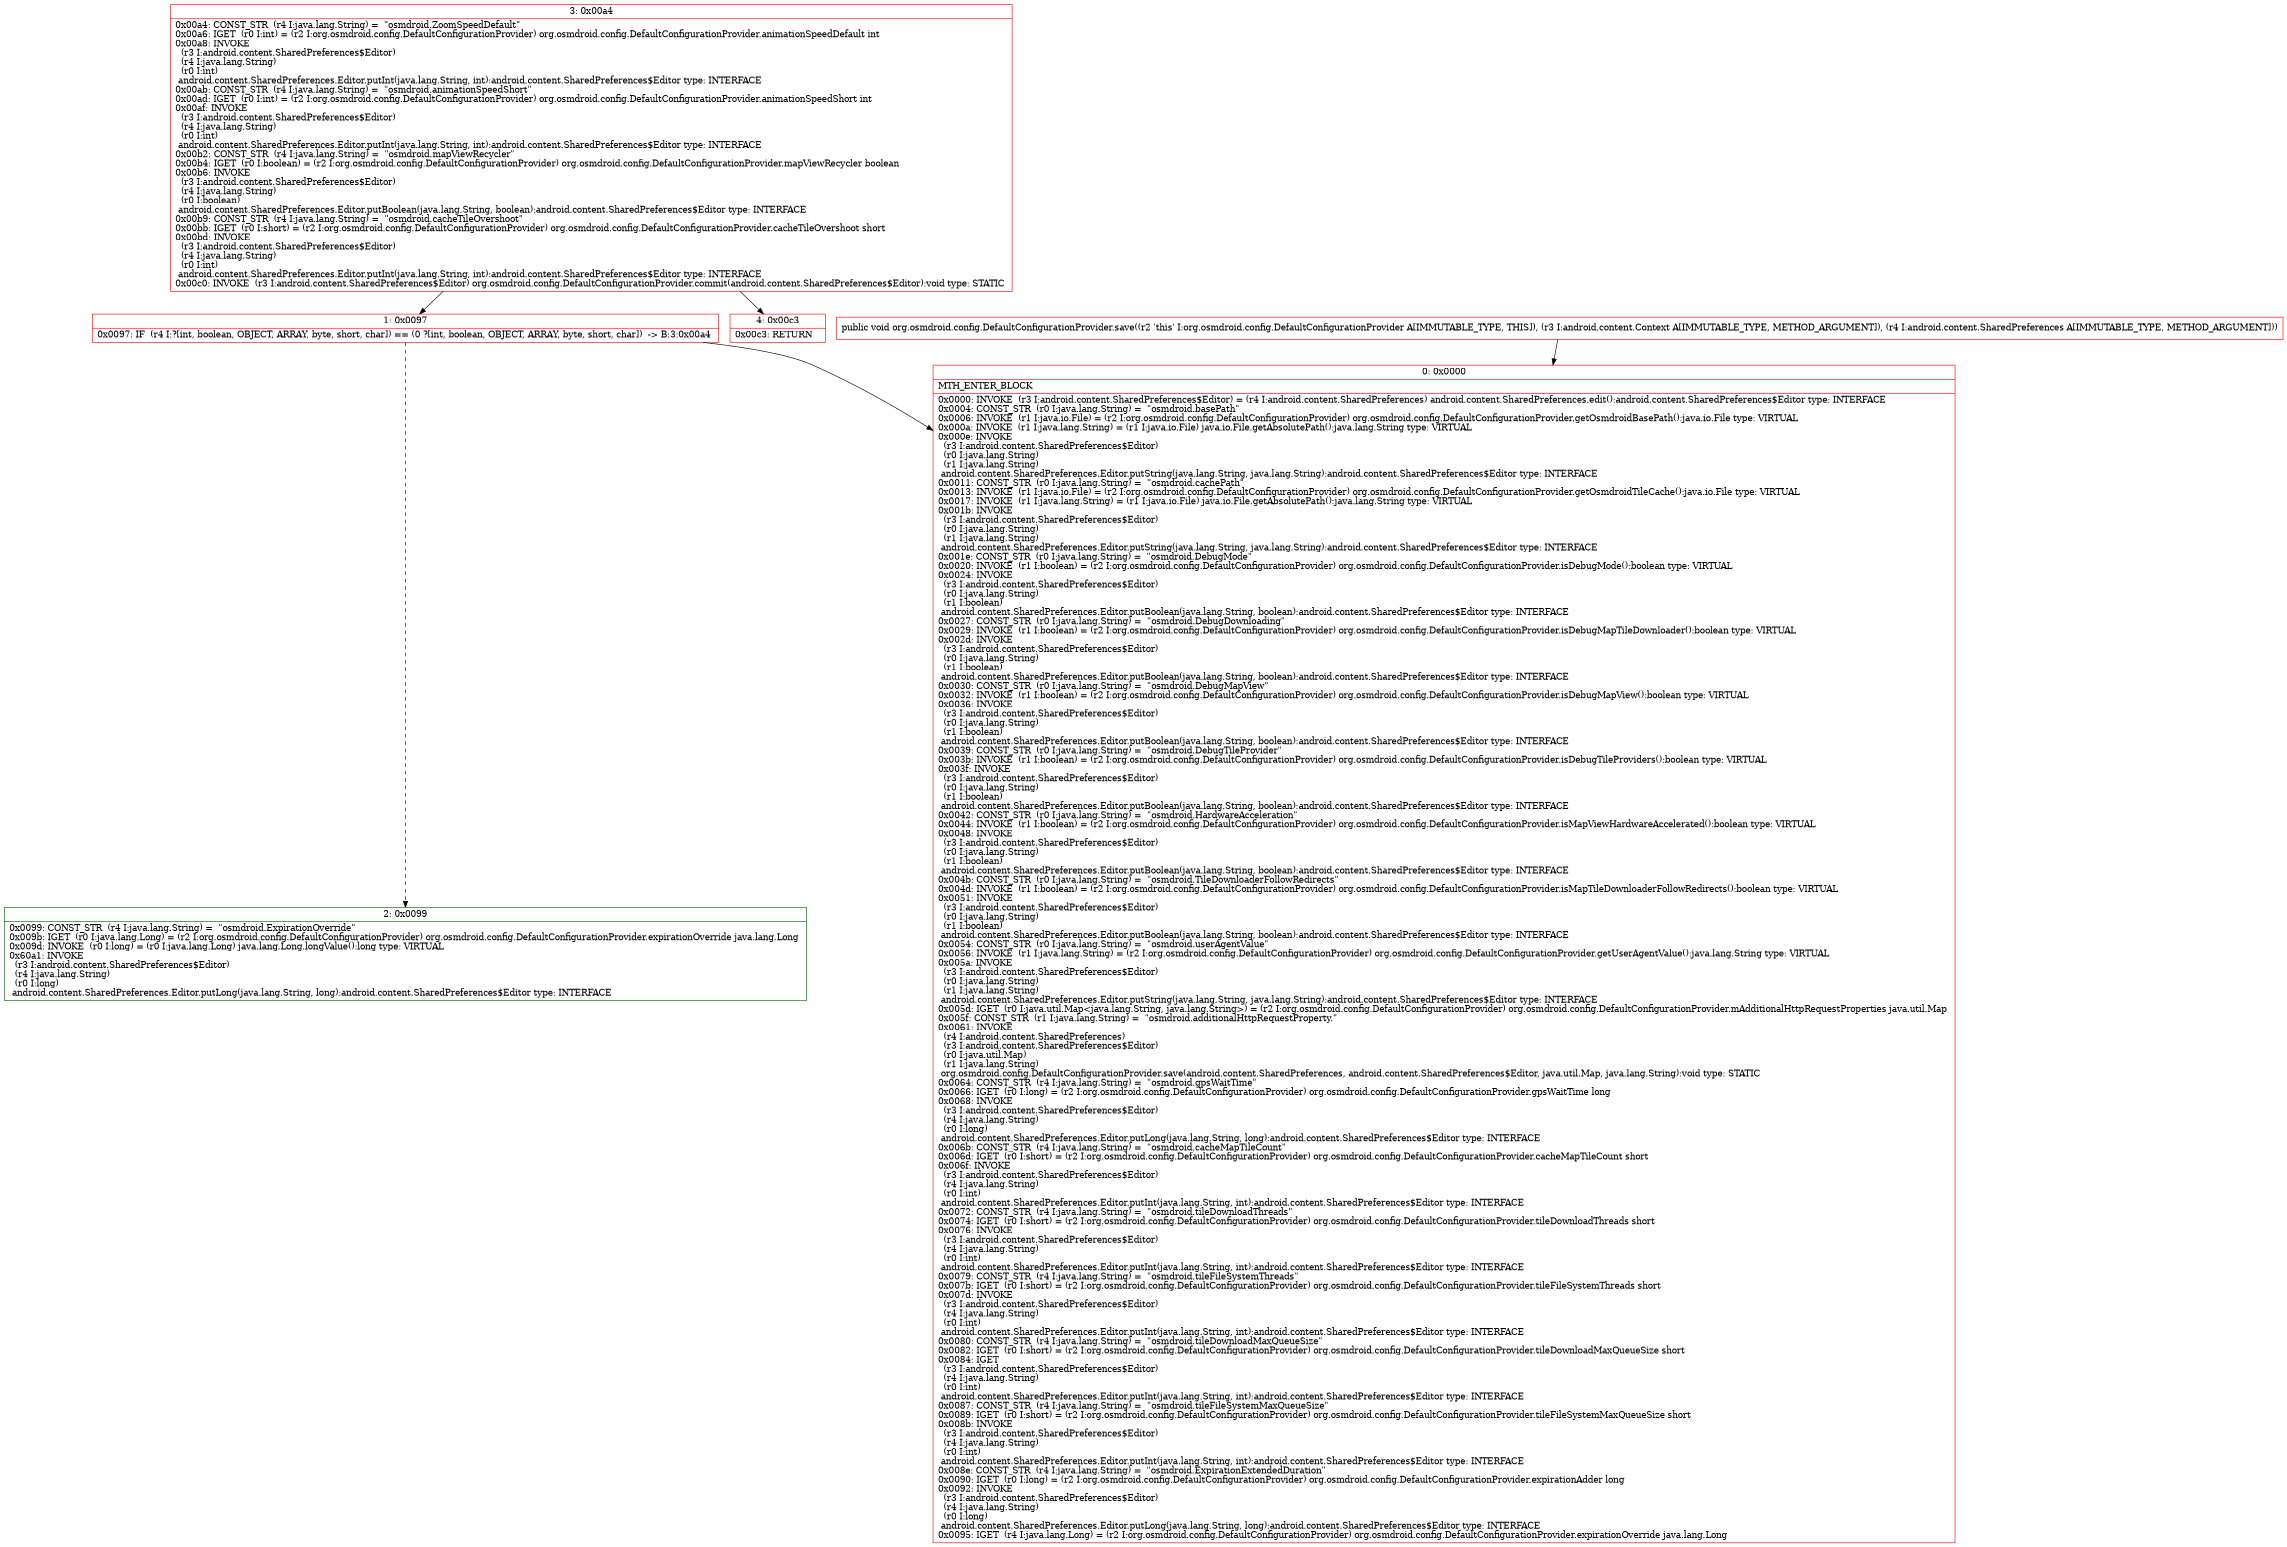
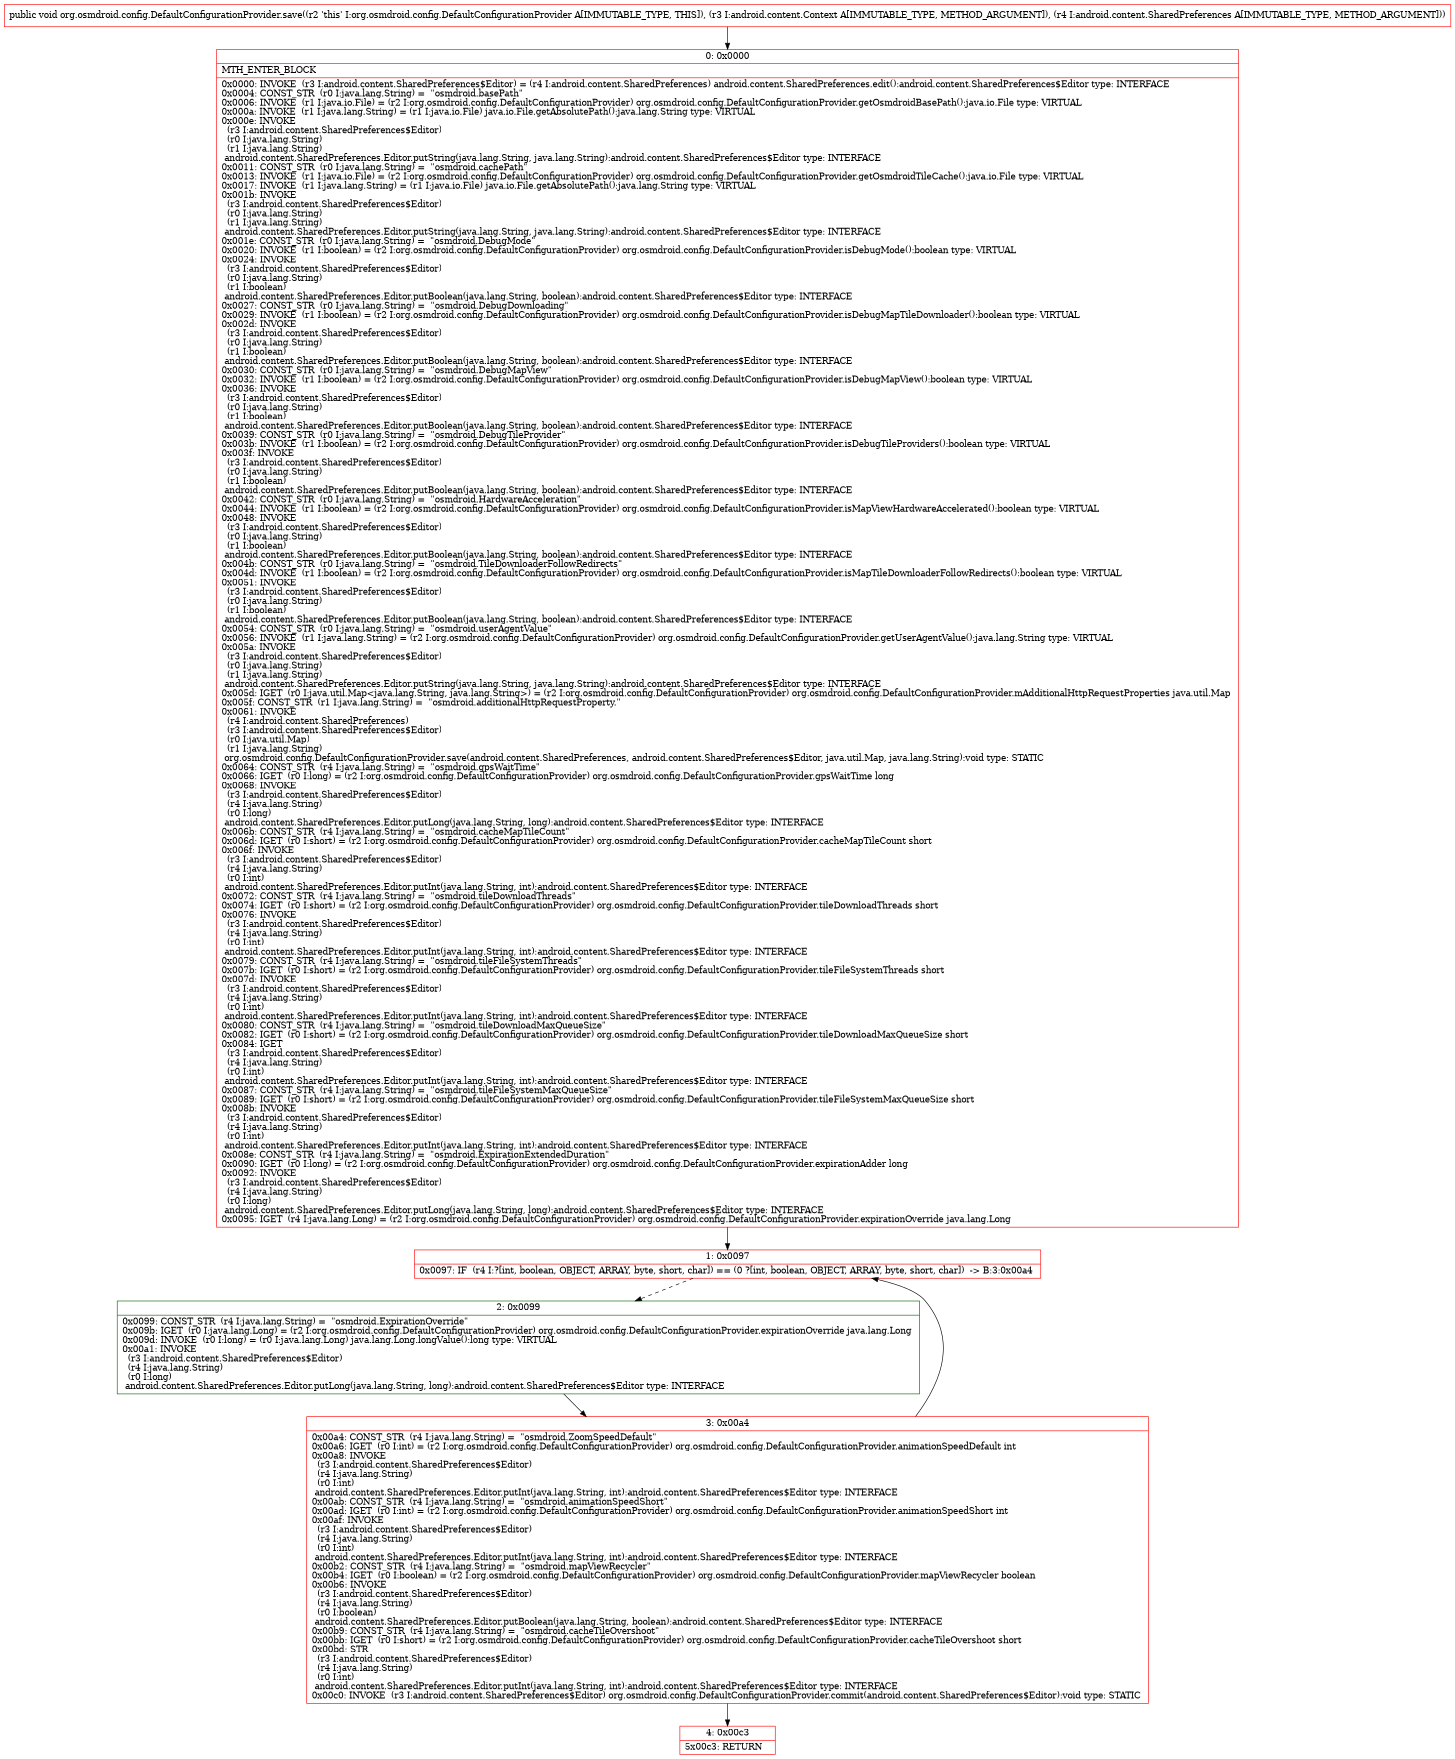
(216, 238) -> (343, 1650)
(778, 335) -> (728, 1747)
(821, 369) -> (728, 1235)
(49, 956) -> (162, 1350)
none -> (573, 1403)
